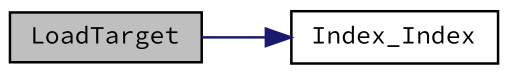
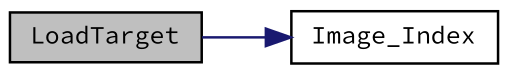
(395, 37) -> (395, 37)
